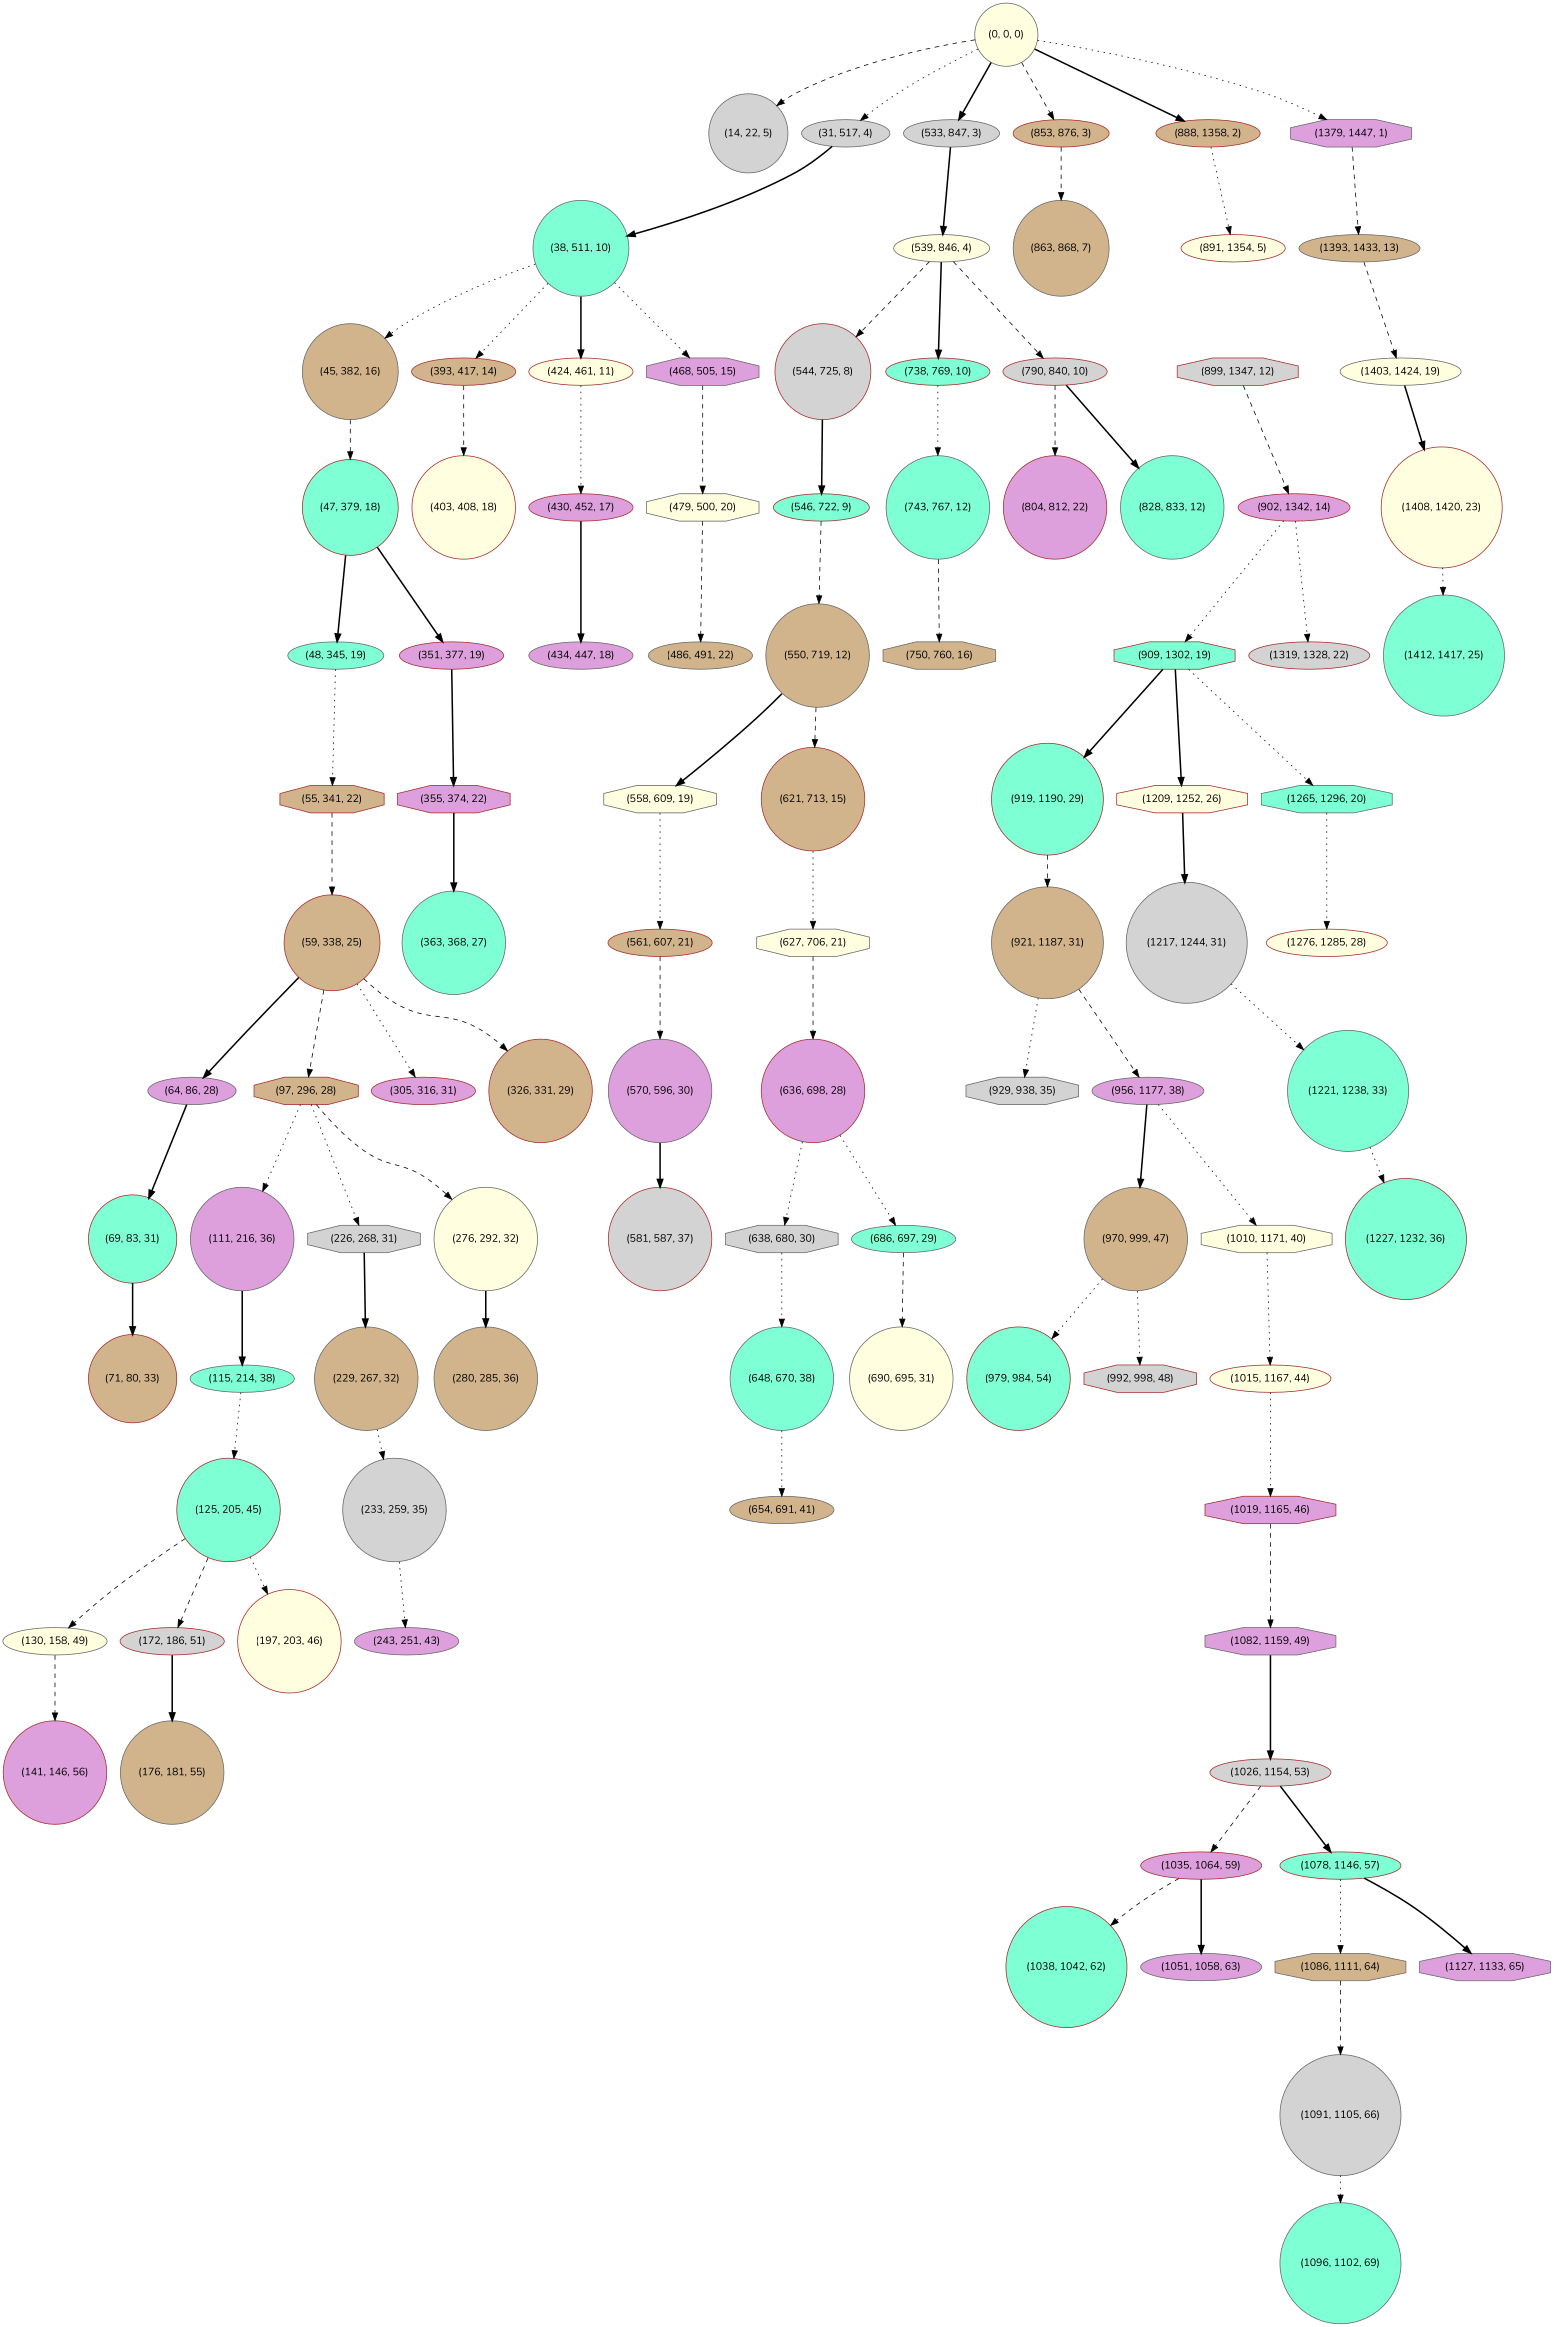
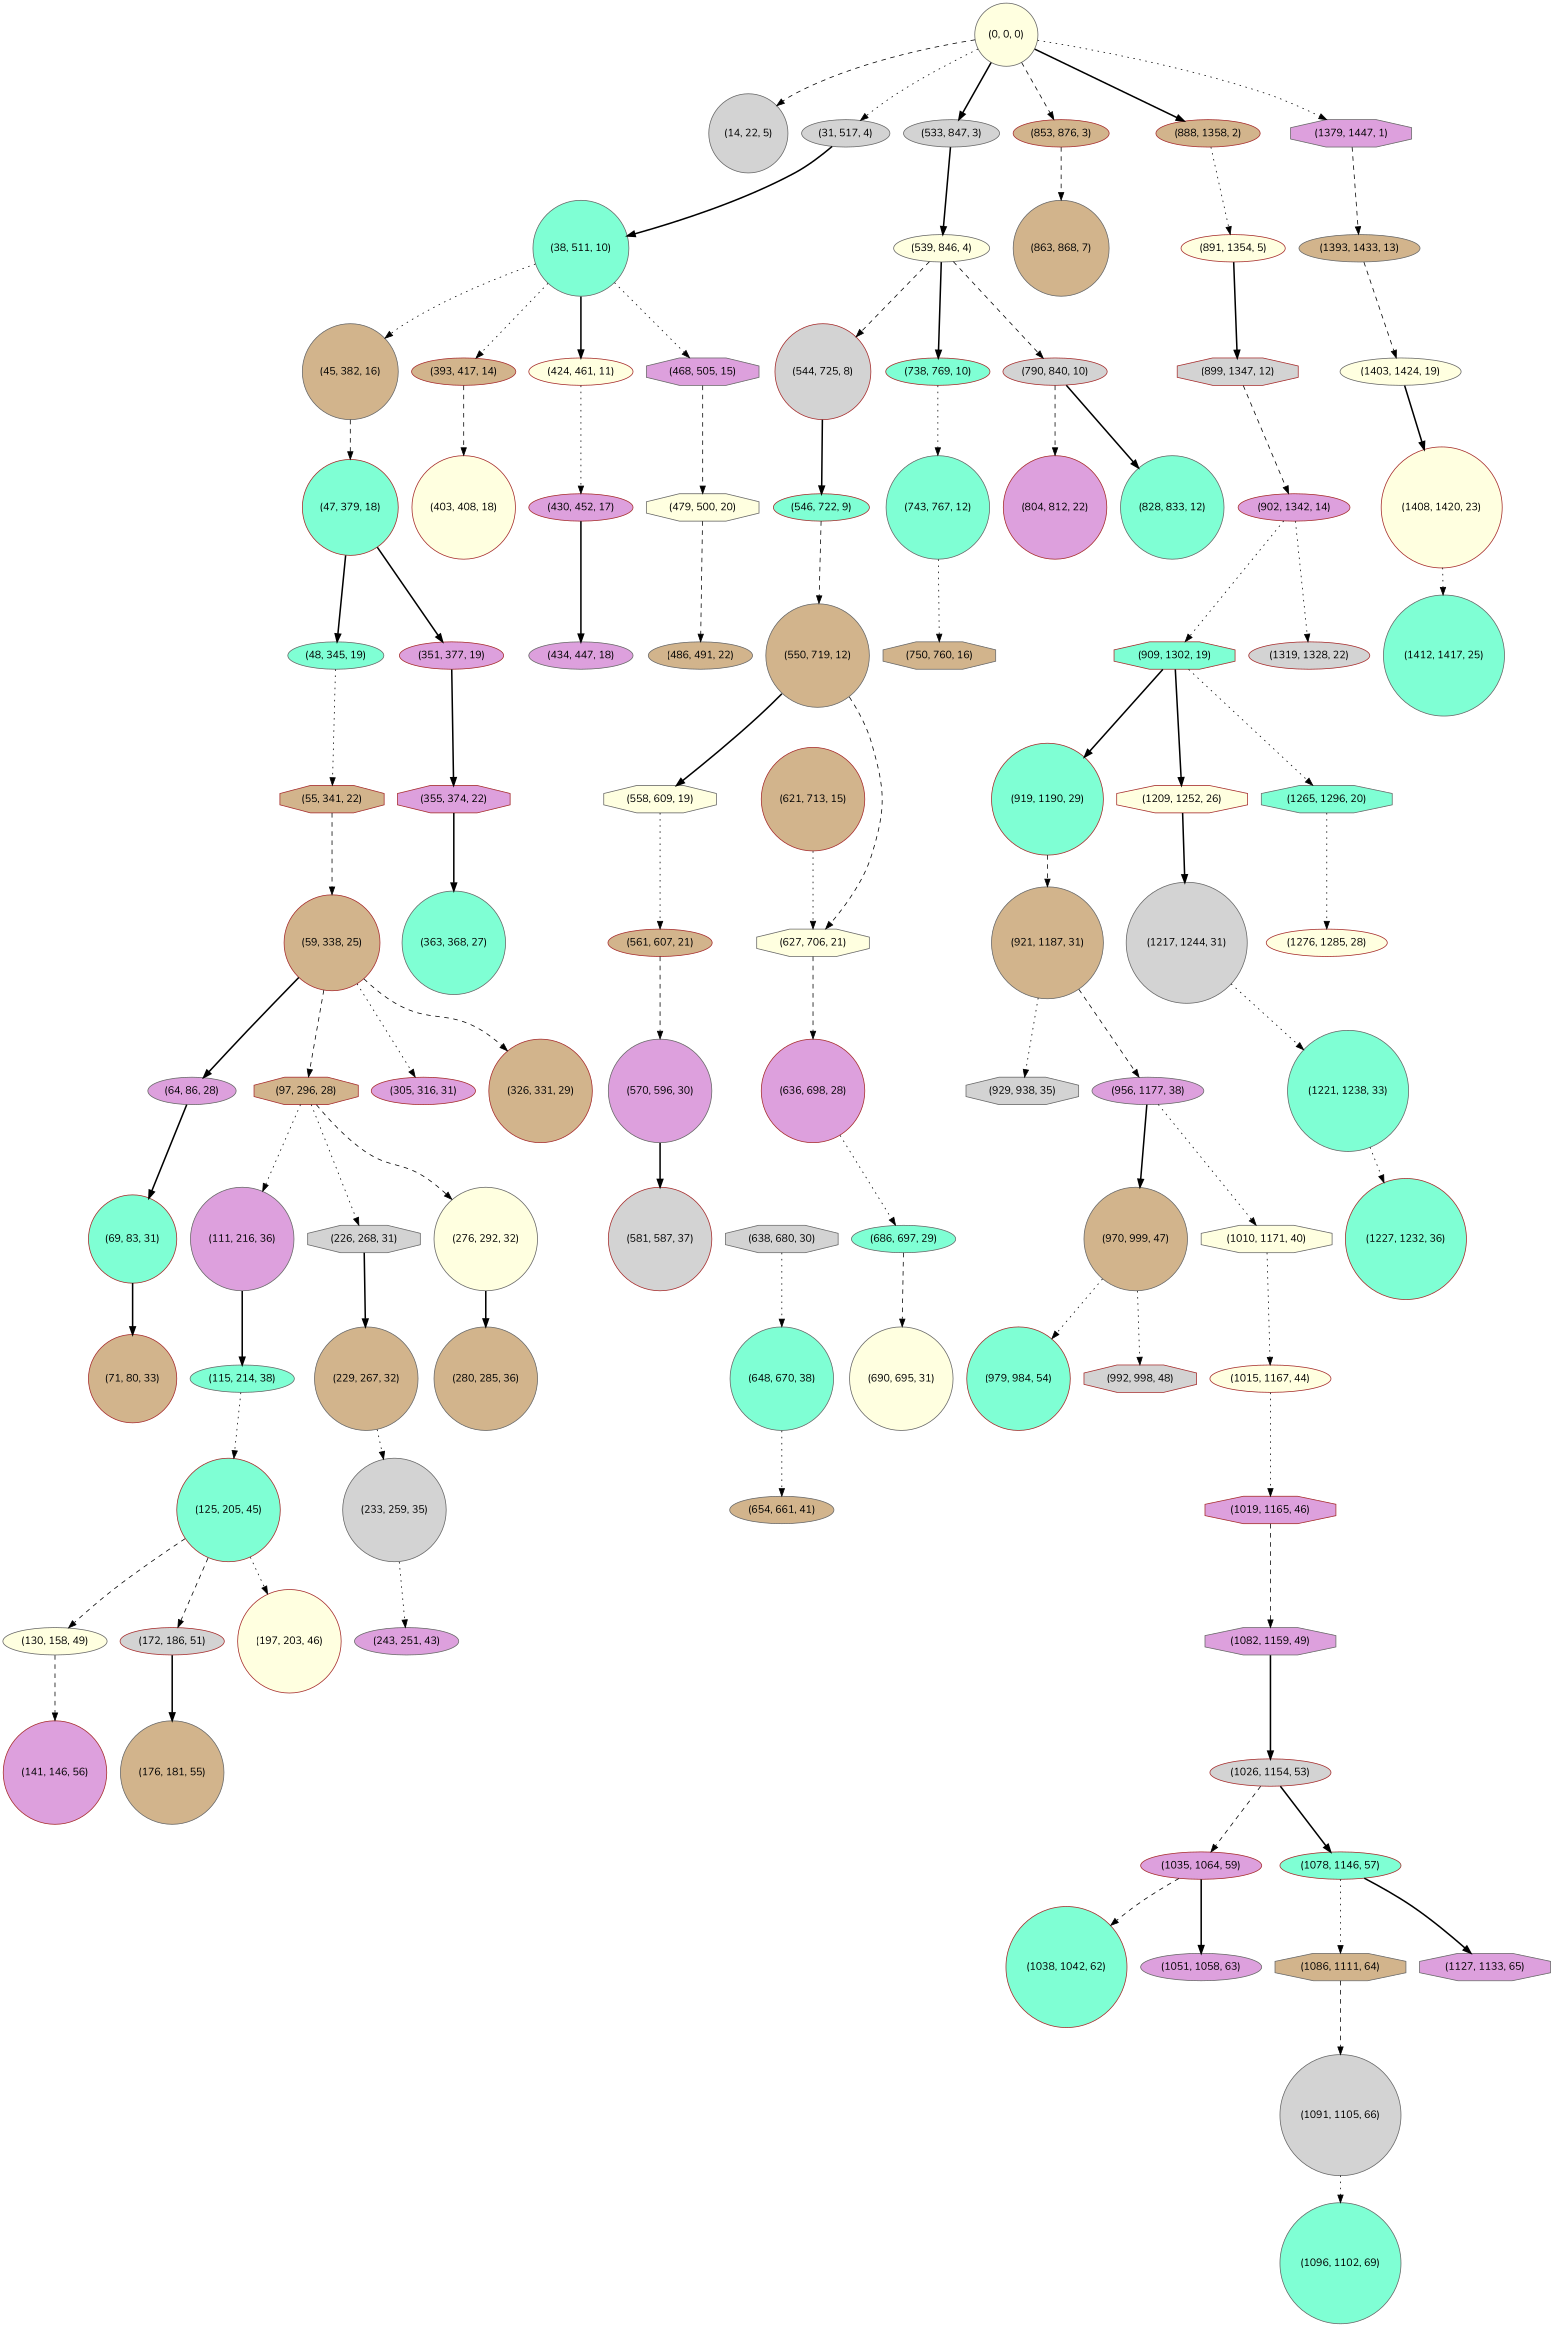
none -> (1235, 306)
(939, 597) -> (939, 597)
(815, 724) -> (881, 813)
(794, 1180) -> none
(782, 1510) -> (782, 1510)
